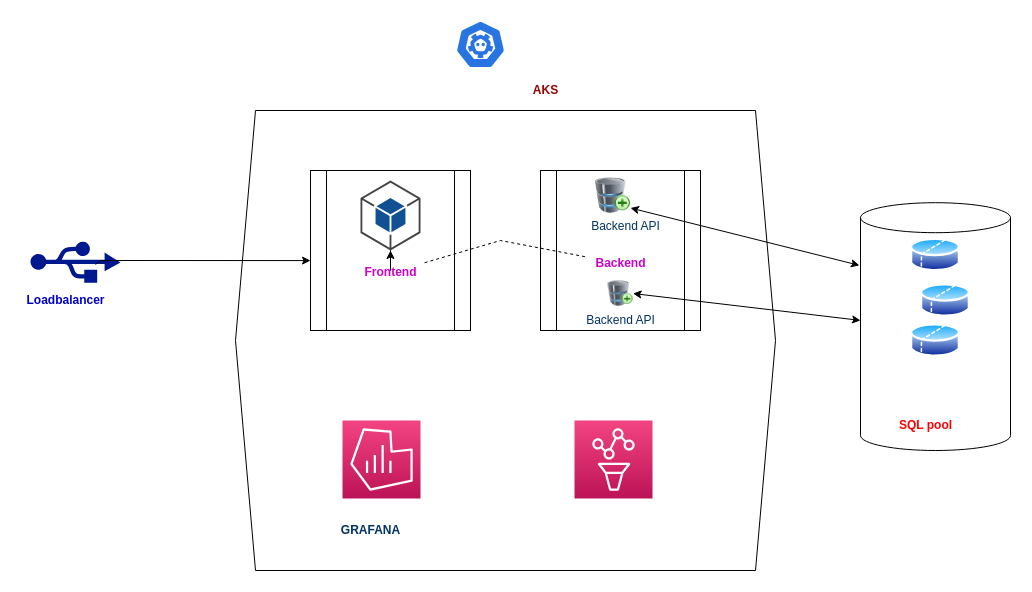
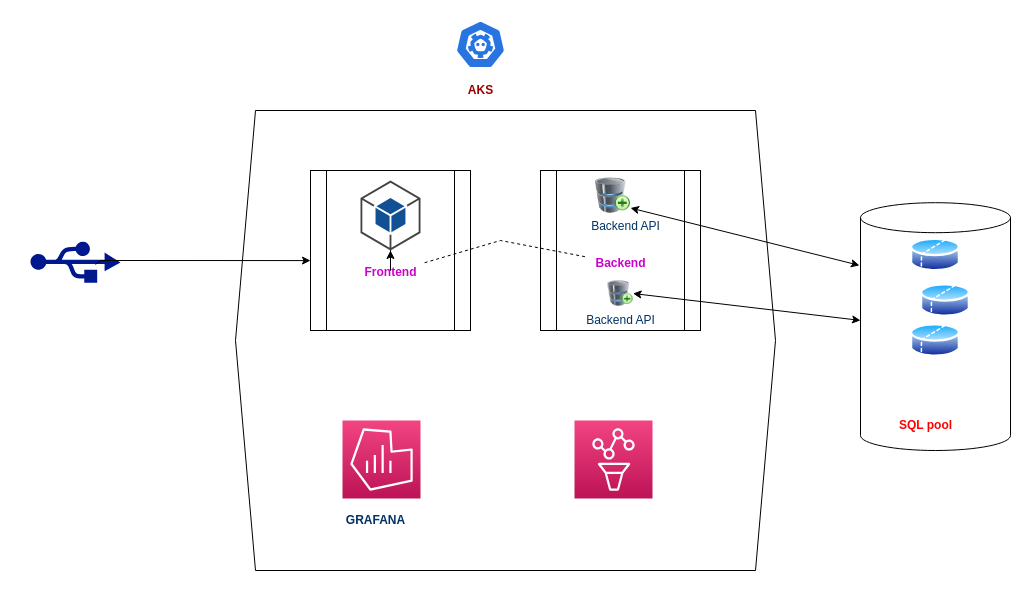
(546, 91) -> (481, 91)
(66, 301) -> none
(371, 531) -> (376, 521)
